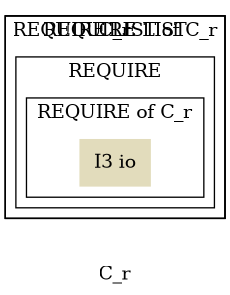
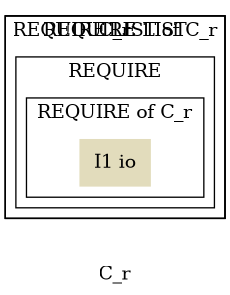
(115, 163) -> (115, 163)
